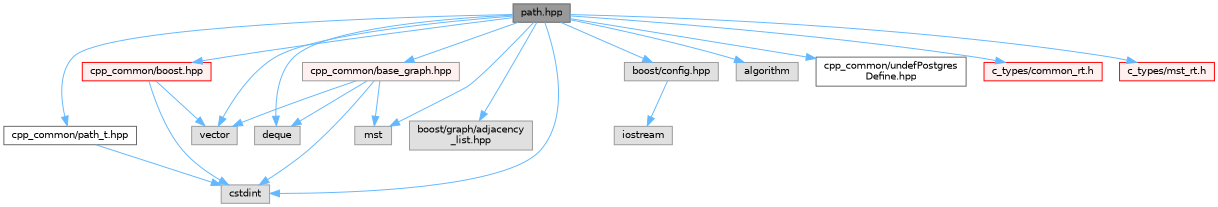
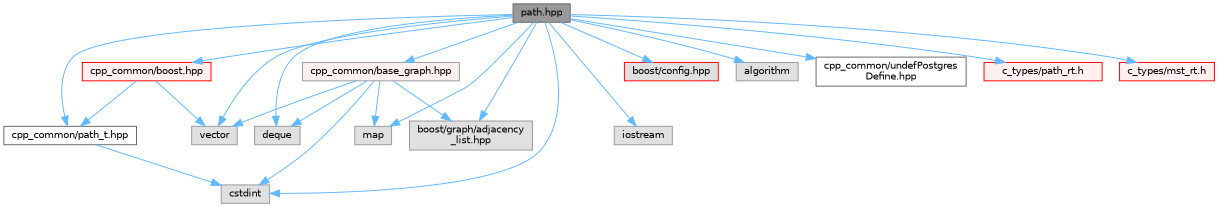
(671, 72) -> (671, 72)
(1043, 72) -> (1043, 72)
none -> (418, 98)
(659, 99) -> (589, 71)
(373, 136) -> (373, 136)
(174, 138) -> (112, 100)
